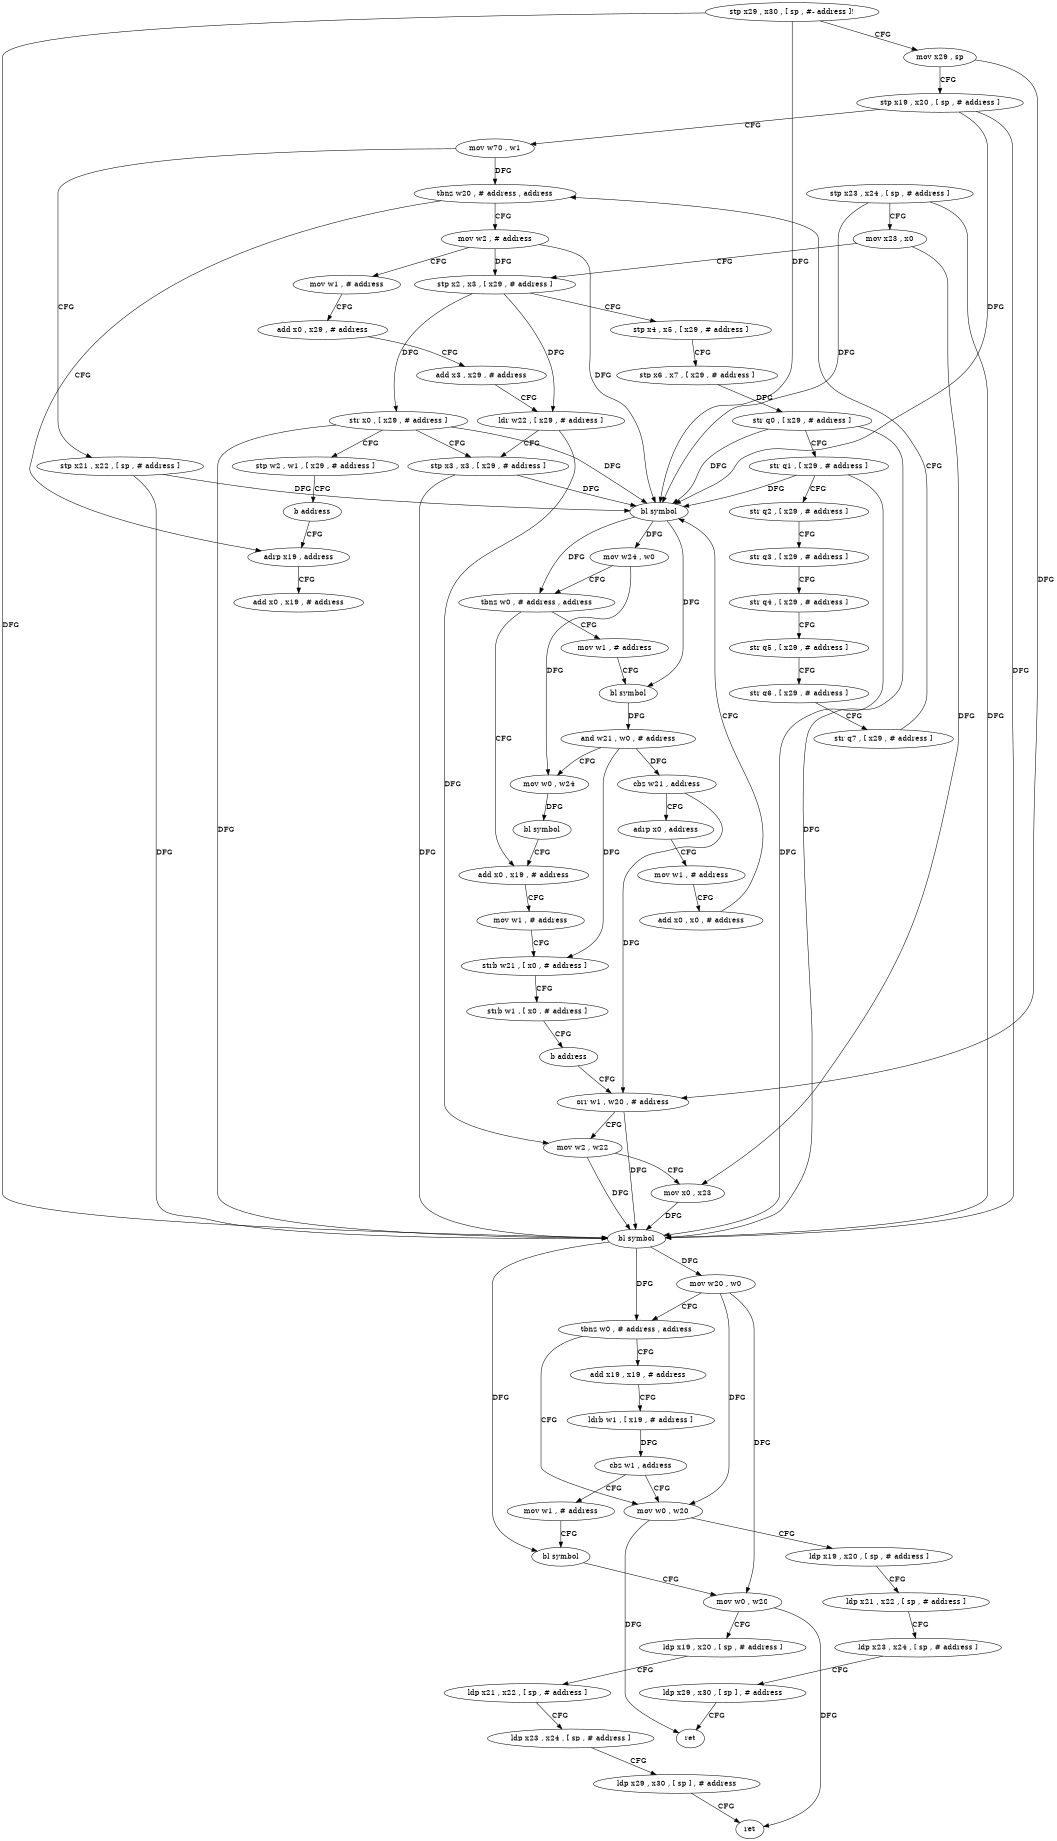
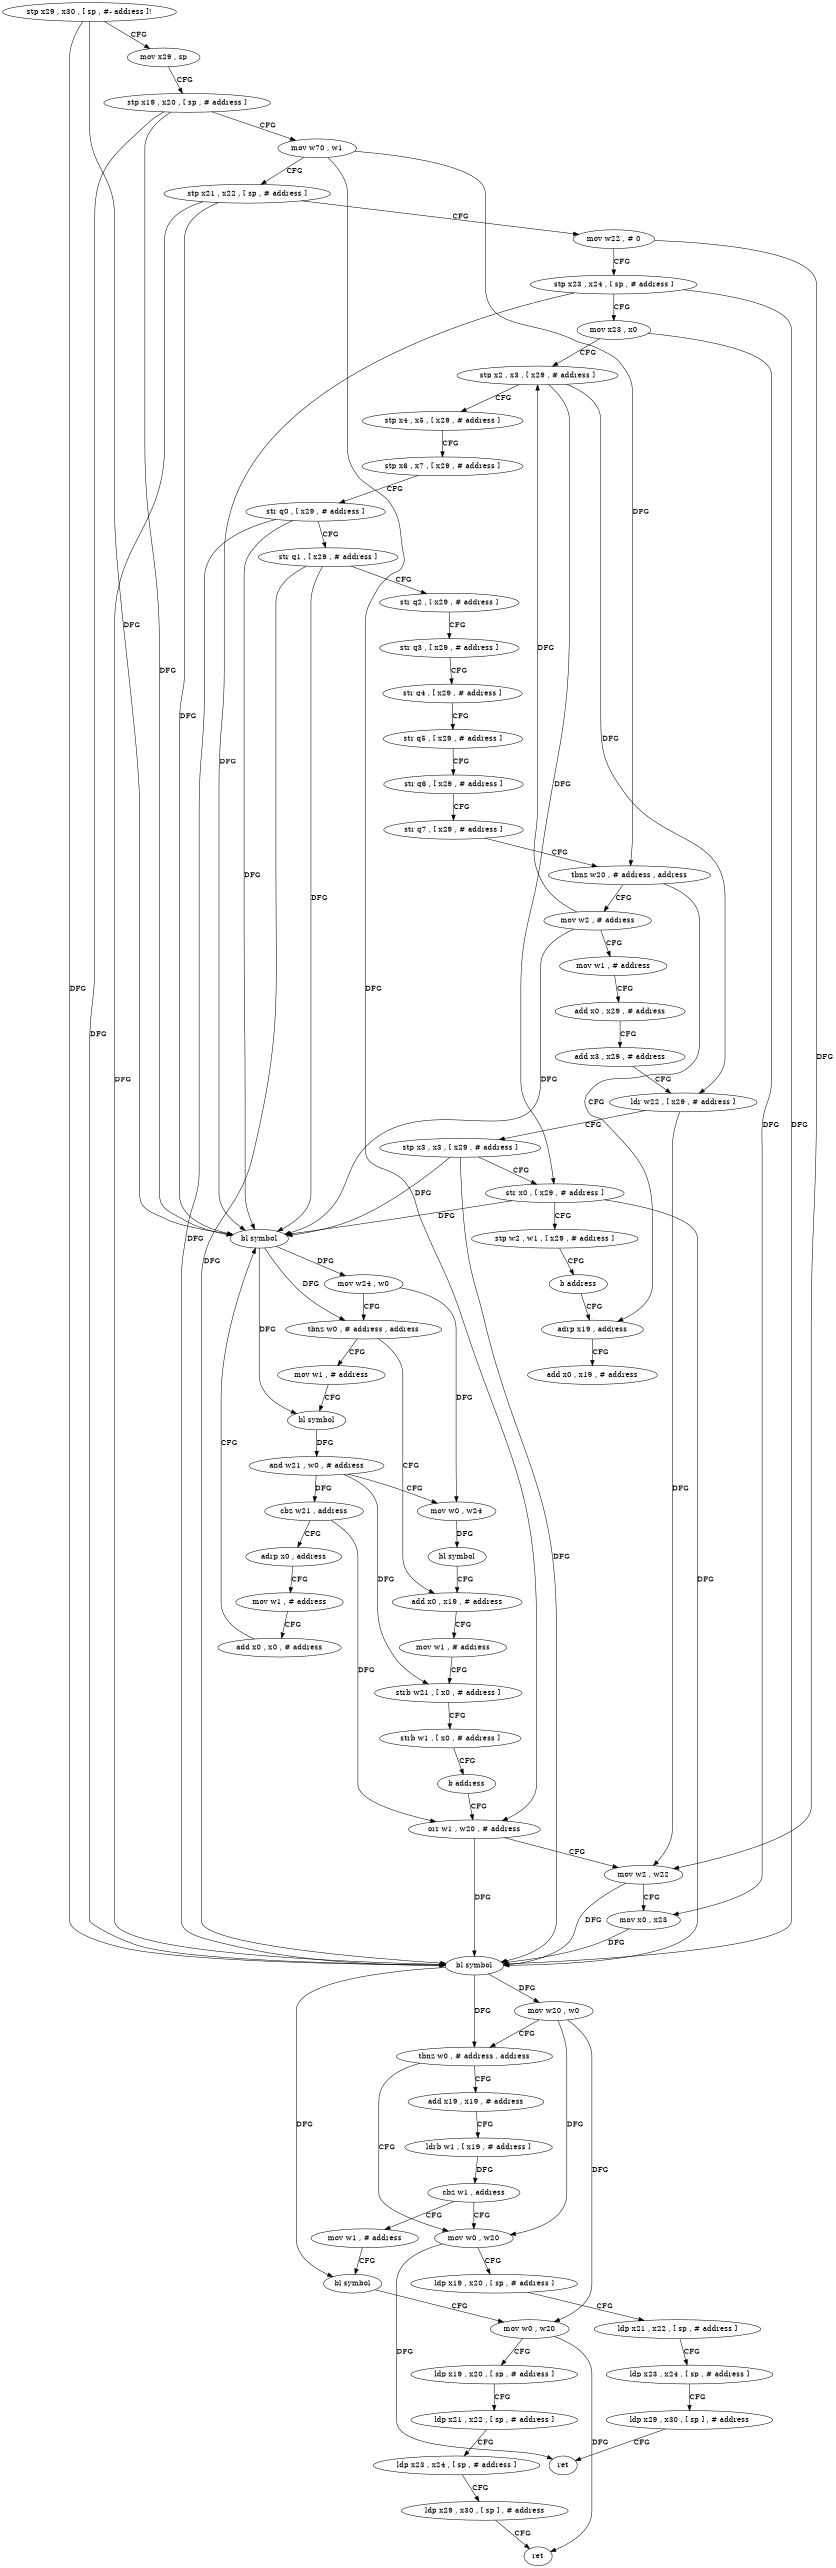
none -> (614, 239)
(765, 398) -> (395, 489)
(441, 442) -> (505, 1169)
(1037, 694) -> (365, 997)
